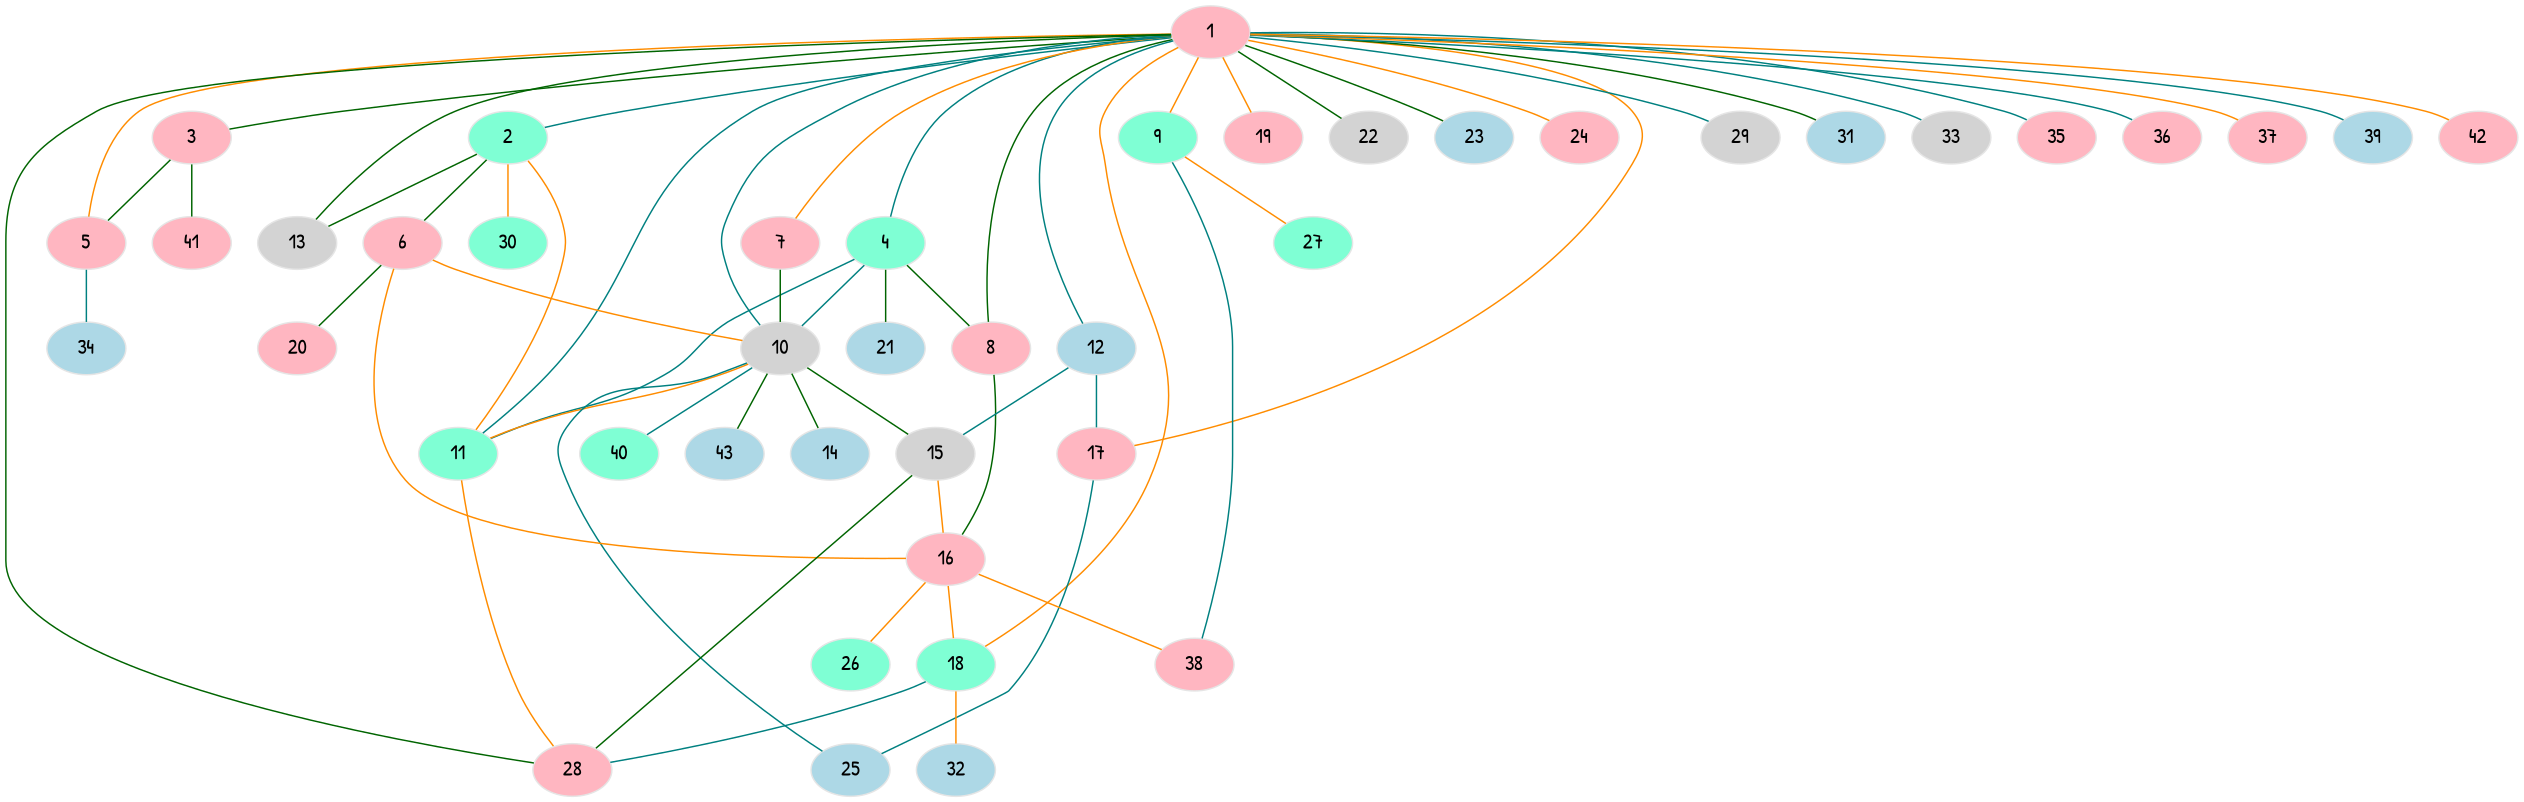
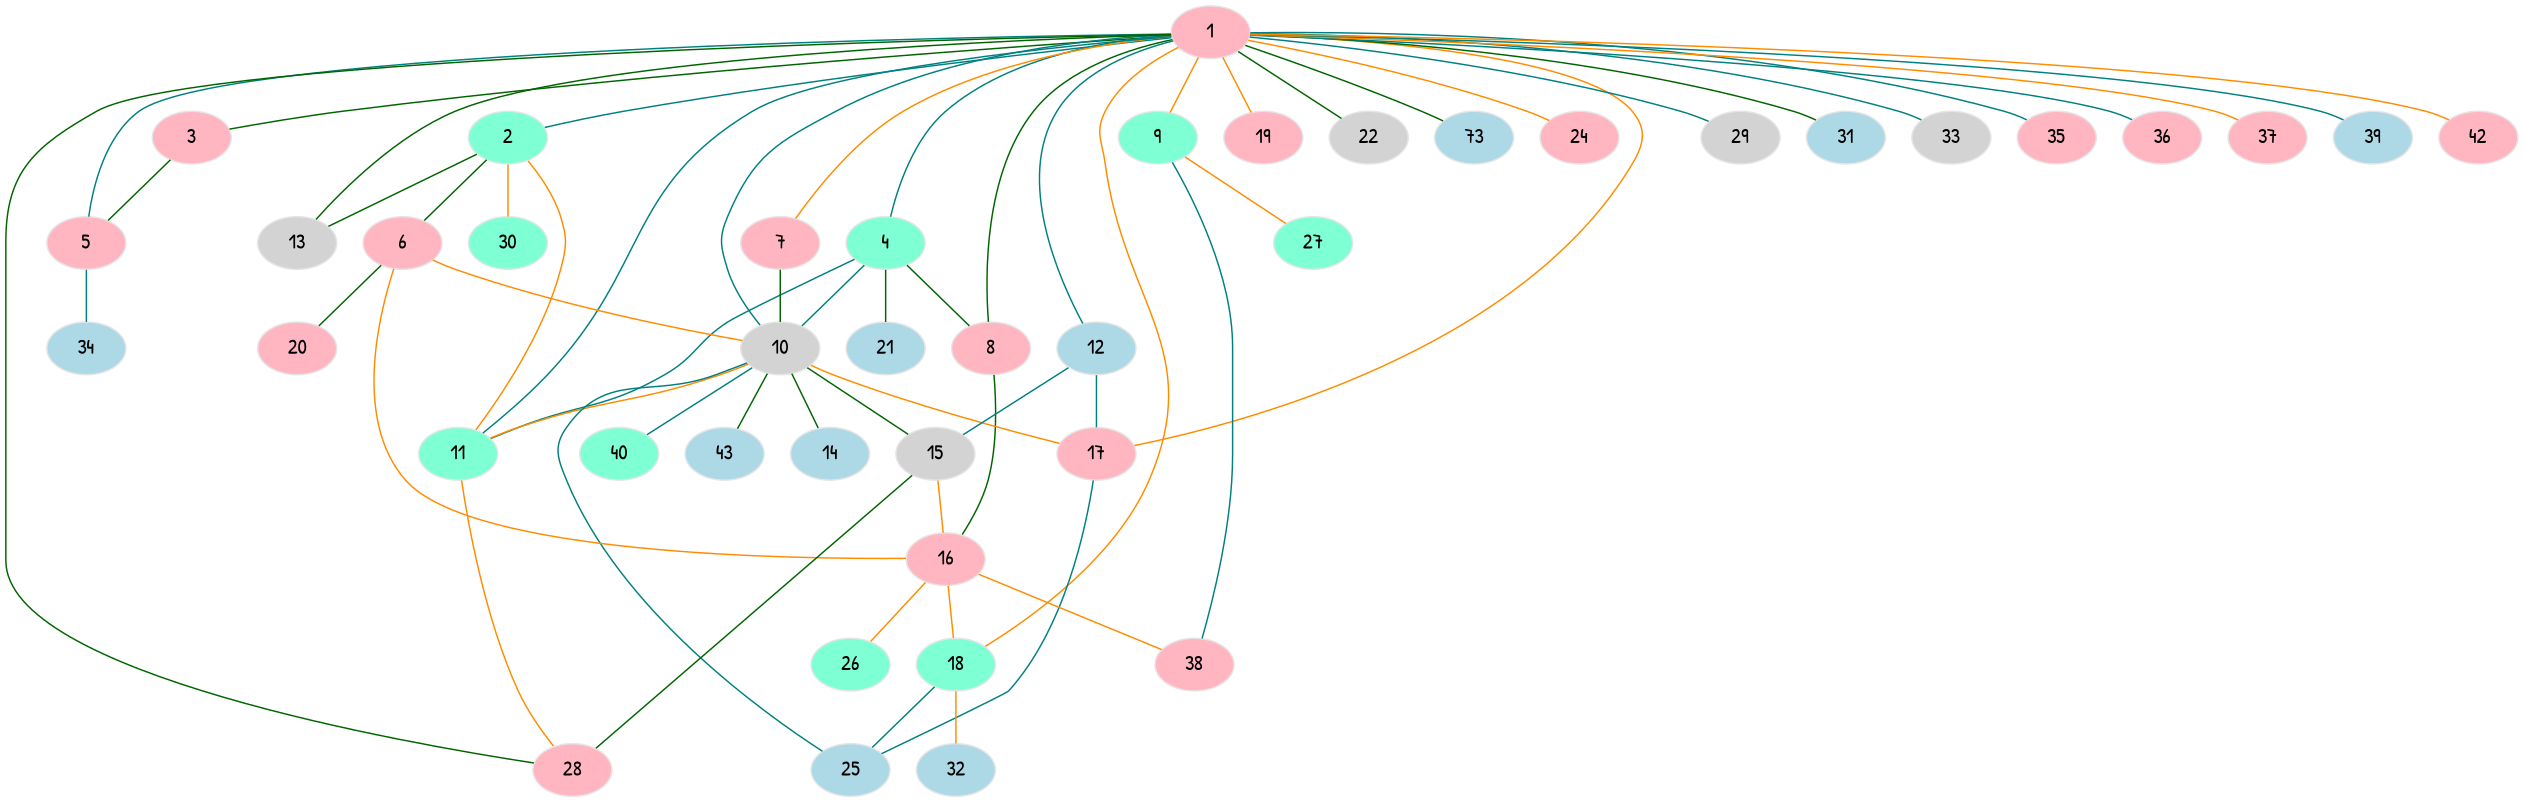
(593, 52) -> (593, 52)
(1474, 138) -> (1474, 138)
(192, 243) -> none
none -> (934, 409)
(770, 729) -> (903, 717)
